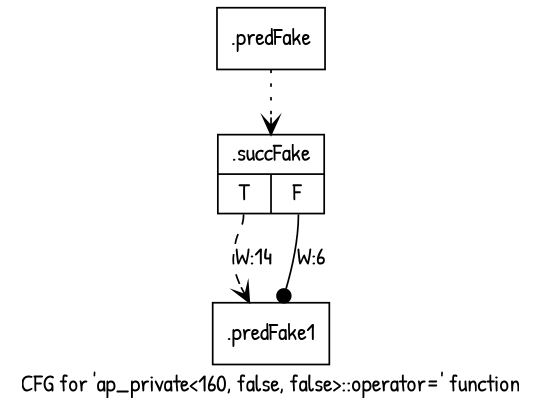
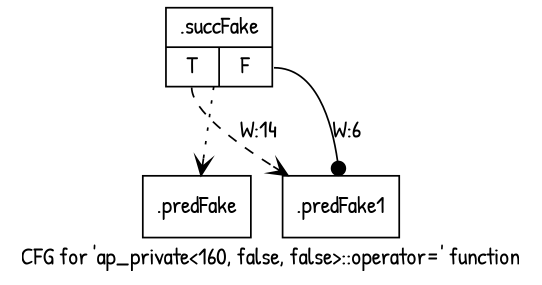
(271, 94) -> (207, 131)
